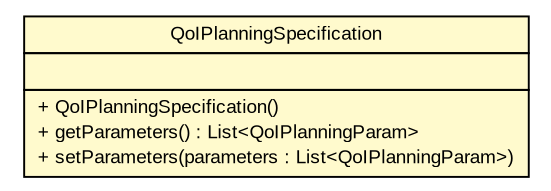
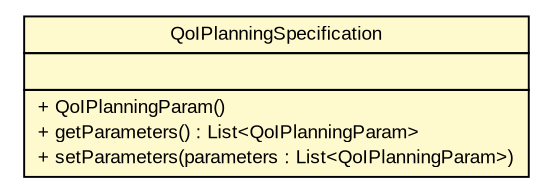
(159, 107) -> (131, 107)
